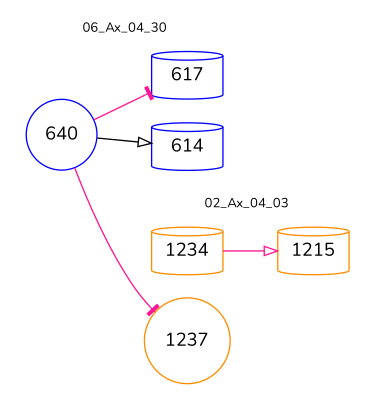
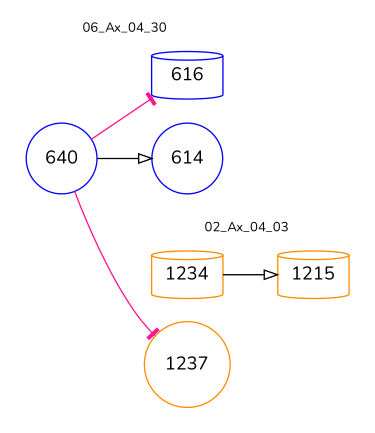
(187, 75) -> (187, 75)
(187, 147) -> (187, 158)
(244, 251) -> (244, 275)
